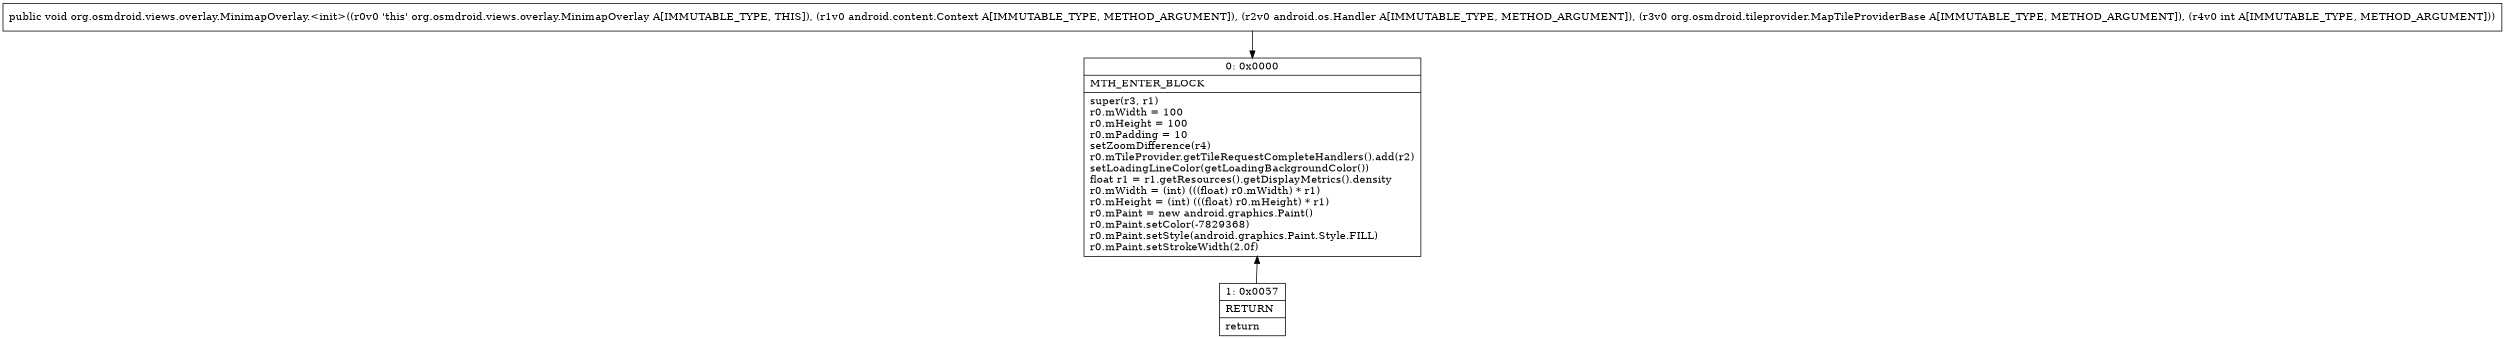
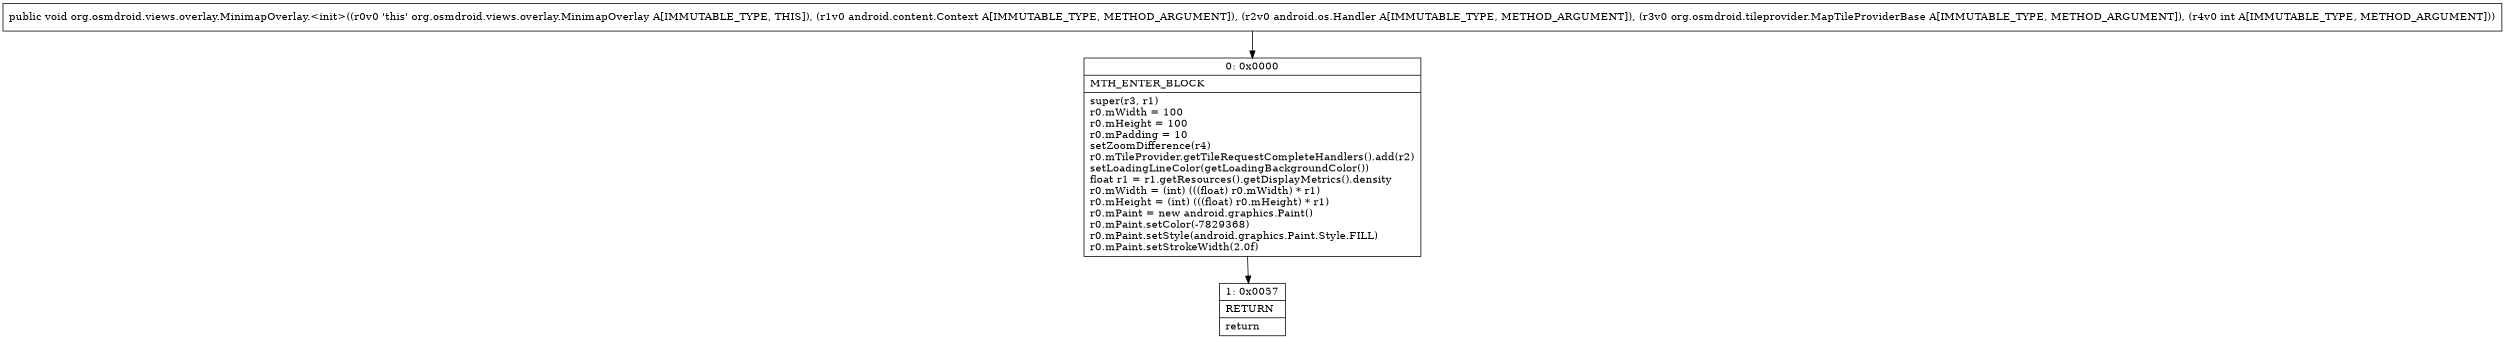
(1257, 274) -> (1248, 266)
